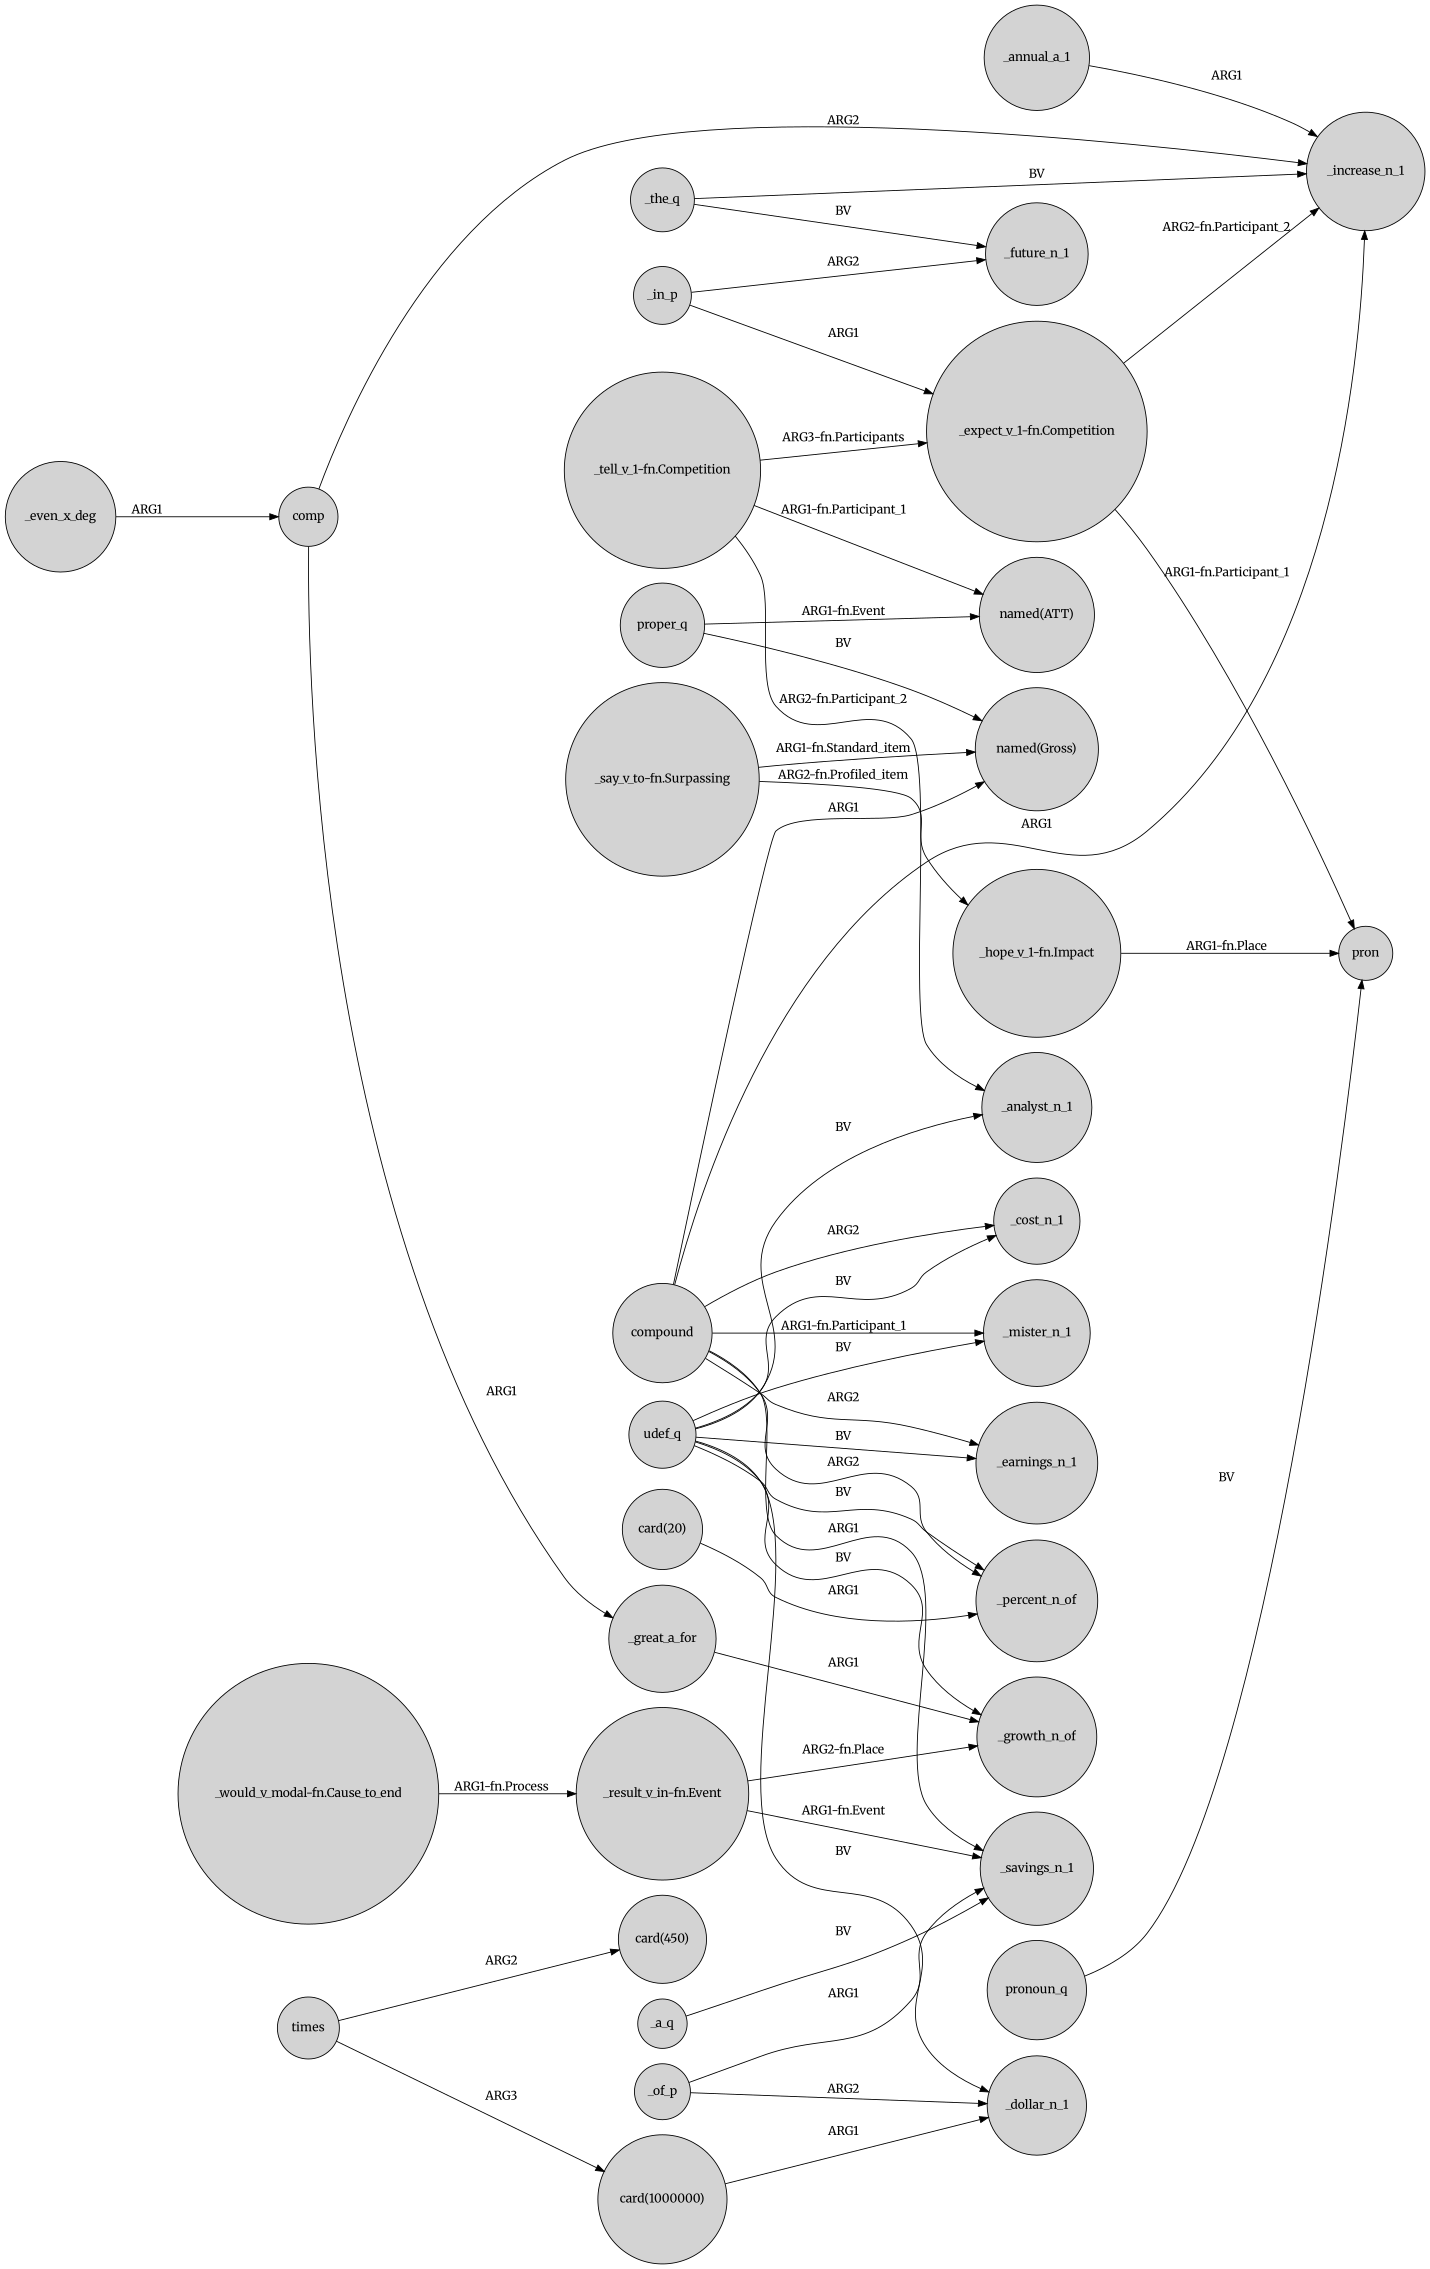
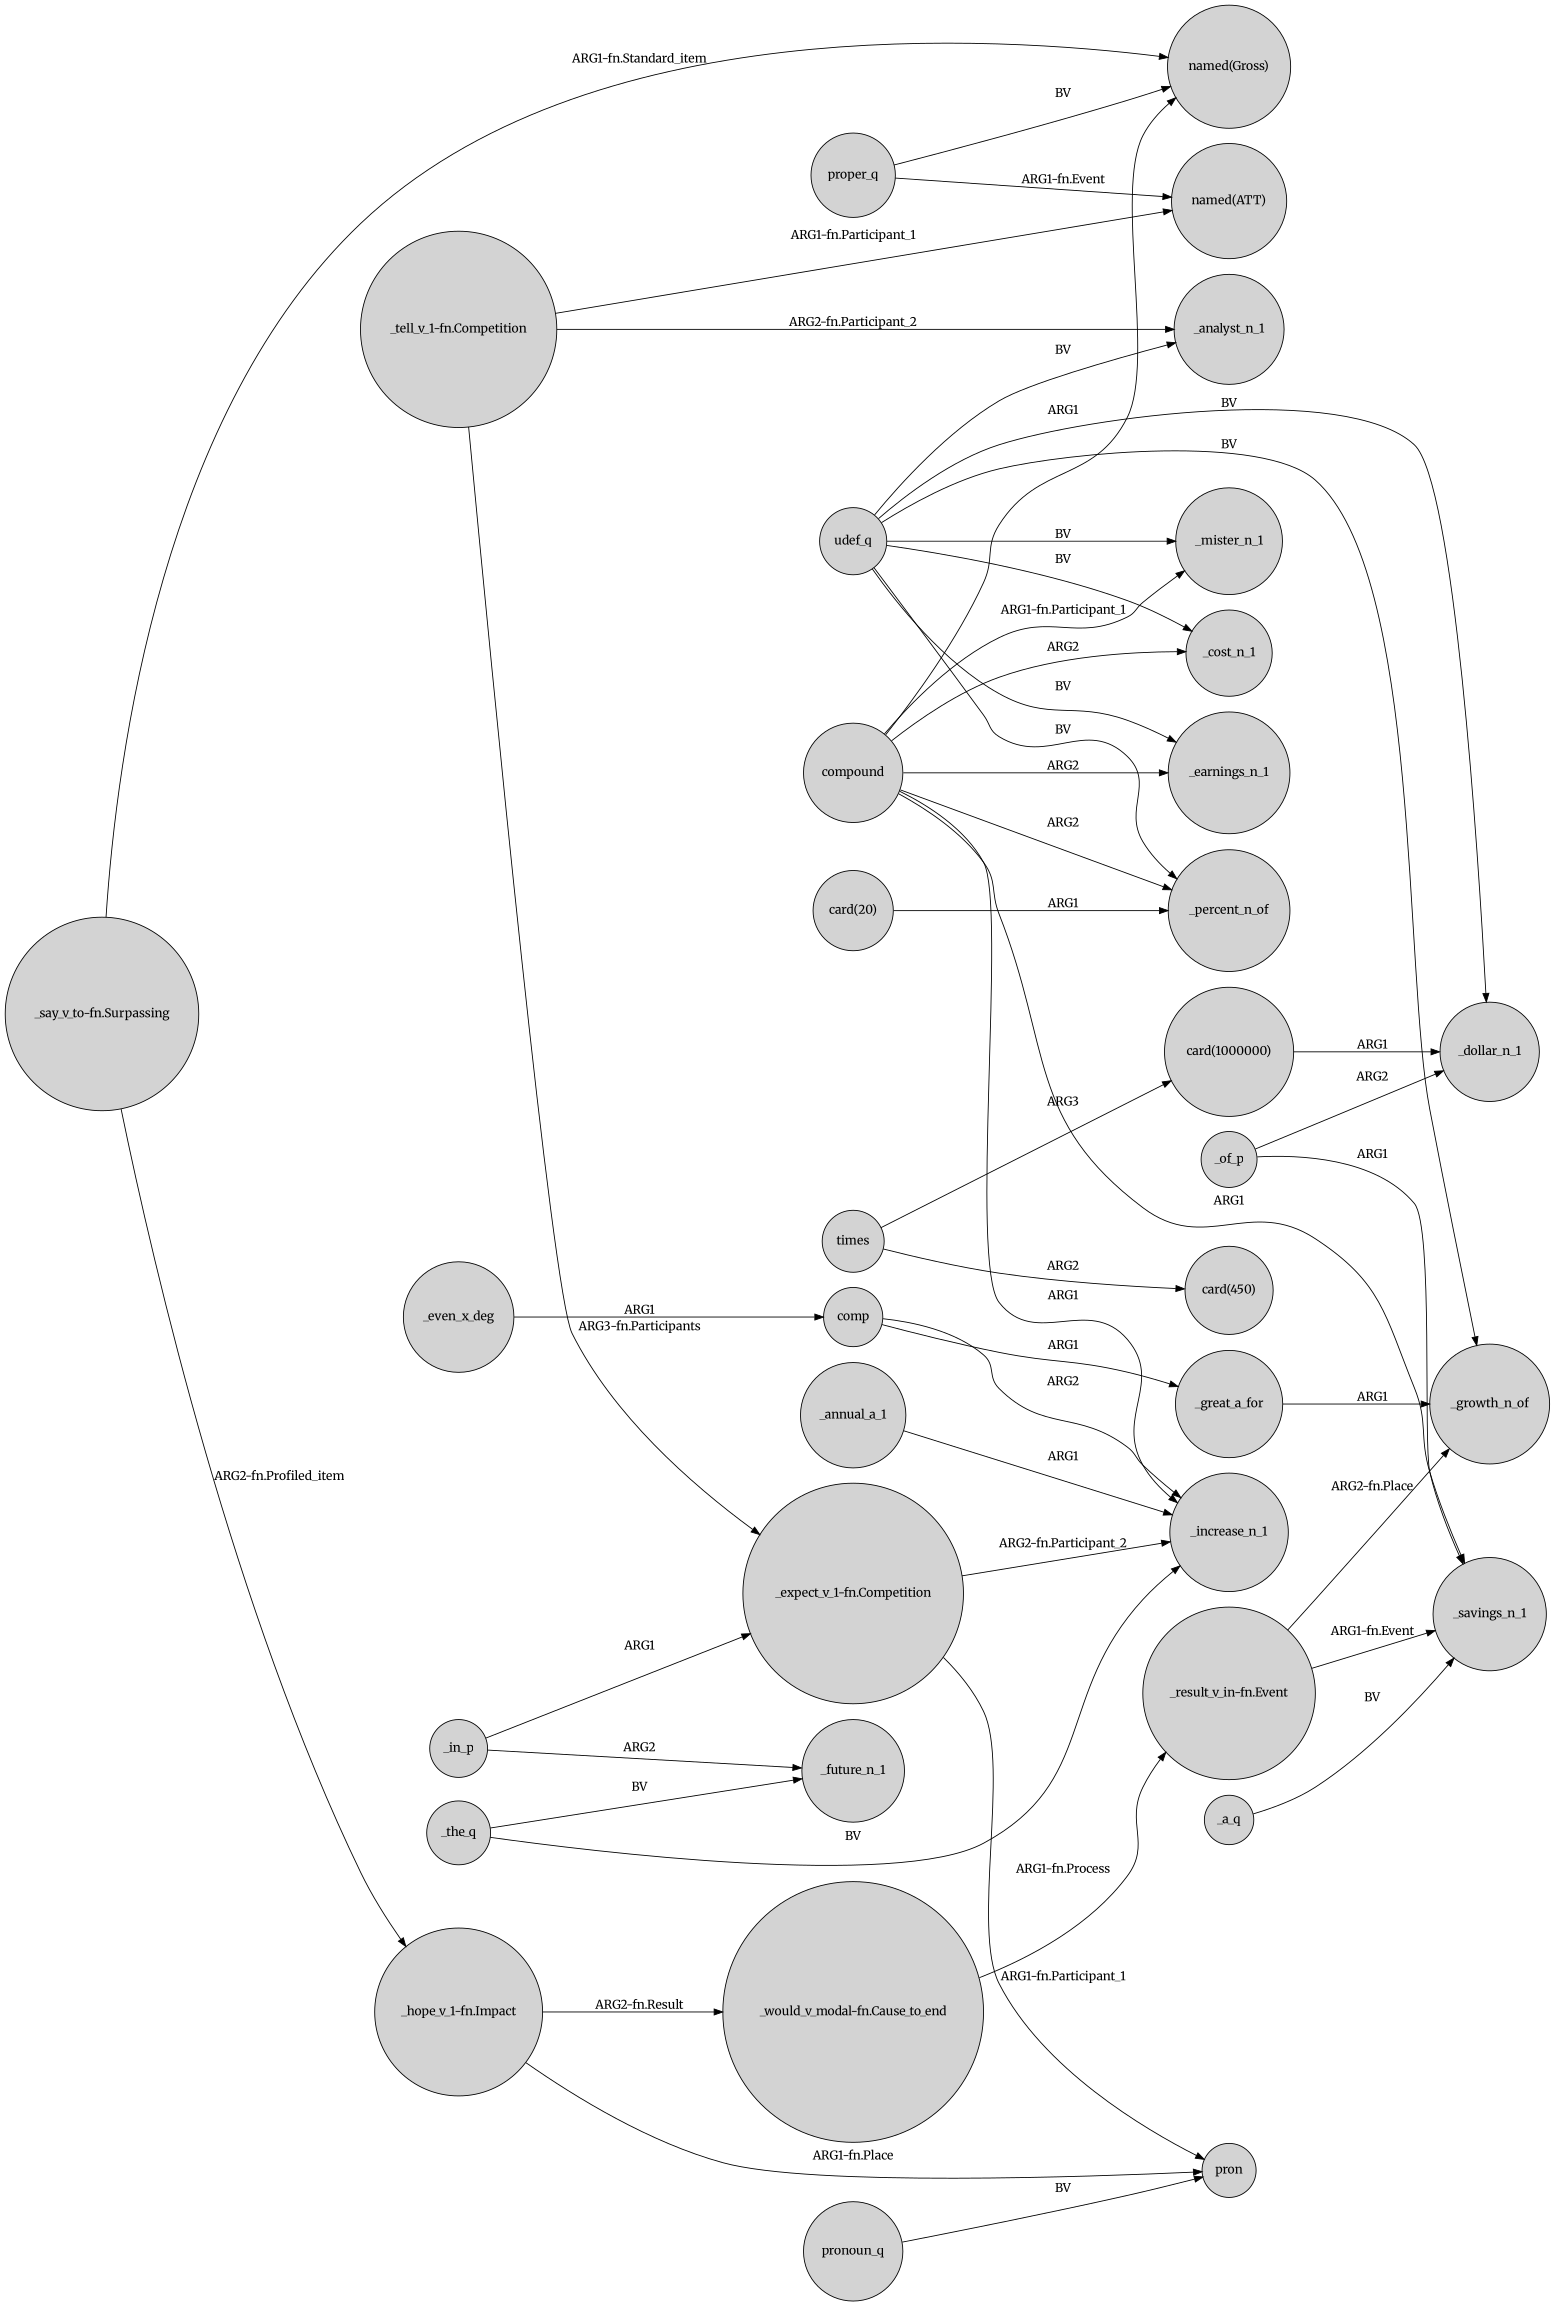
none -> (628, 2012)
